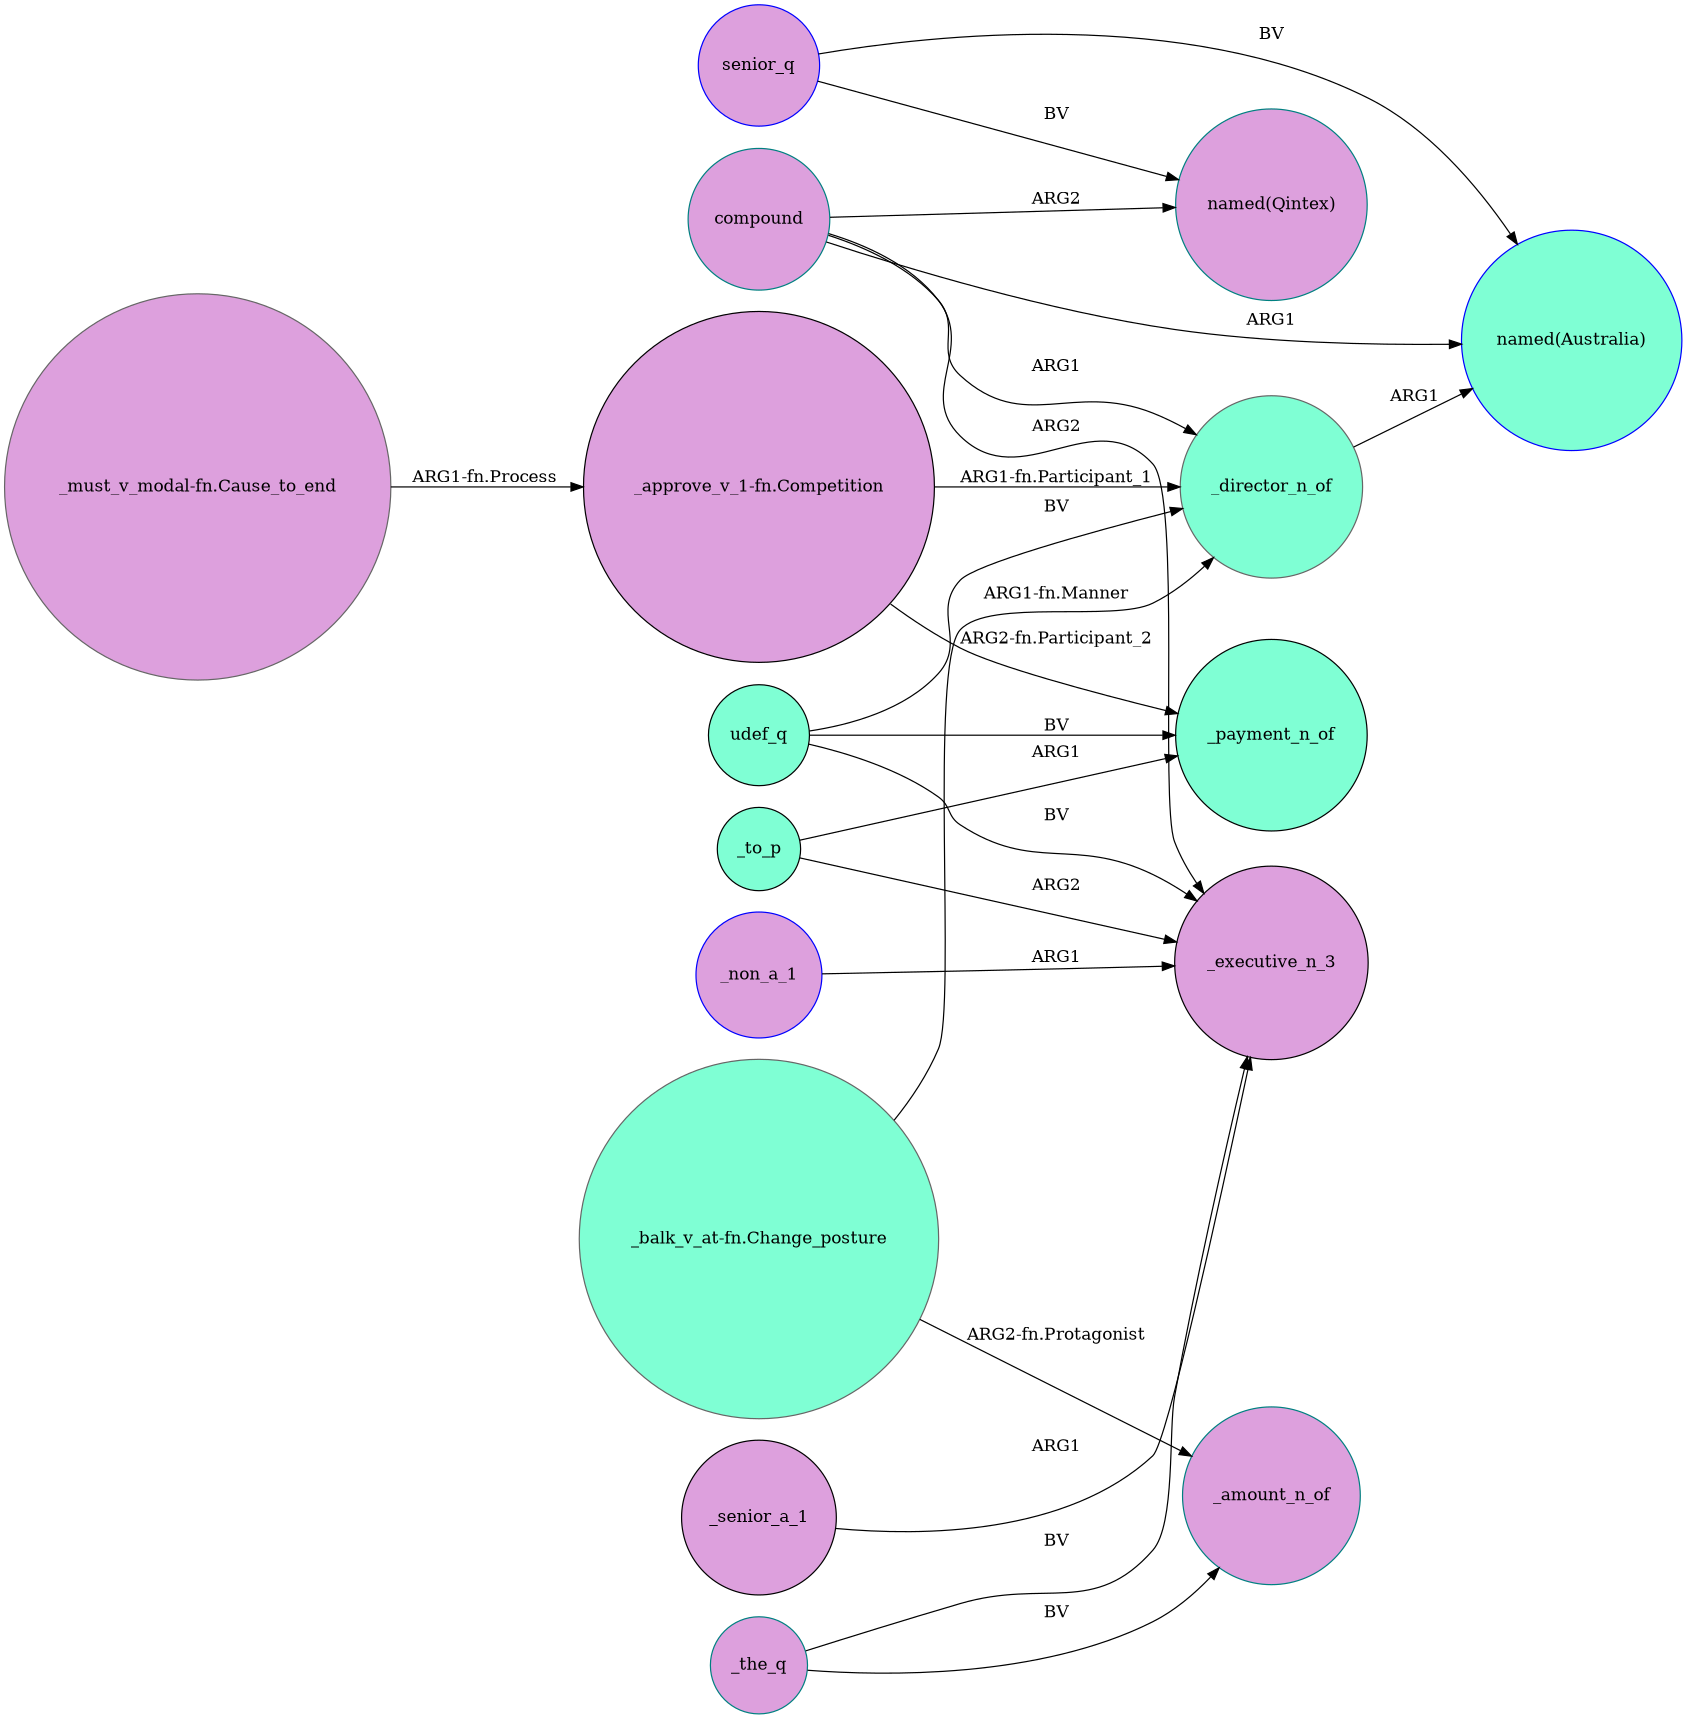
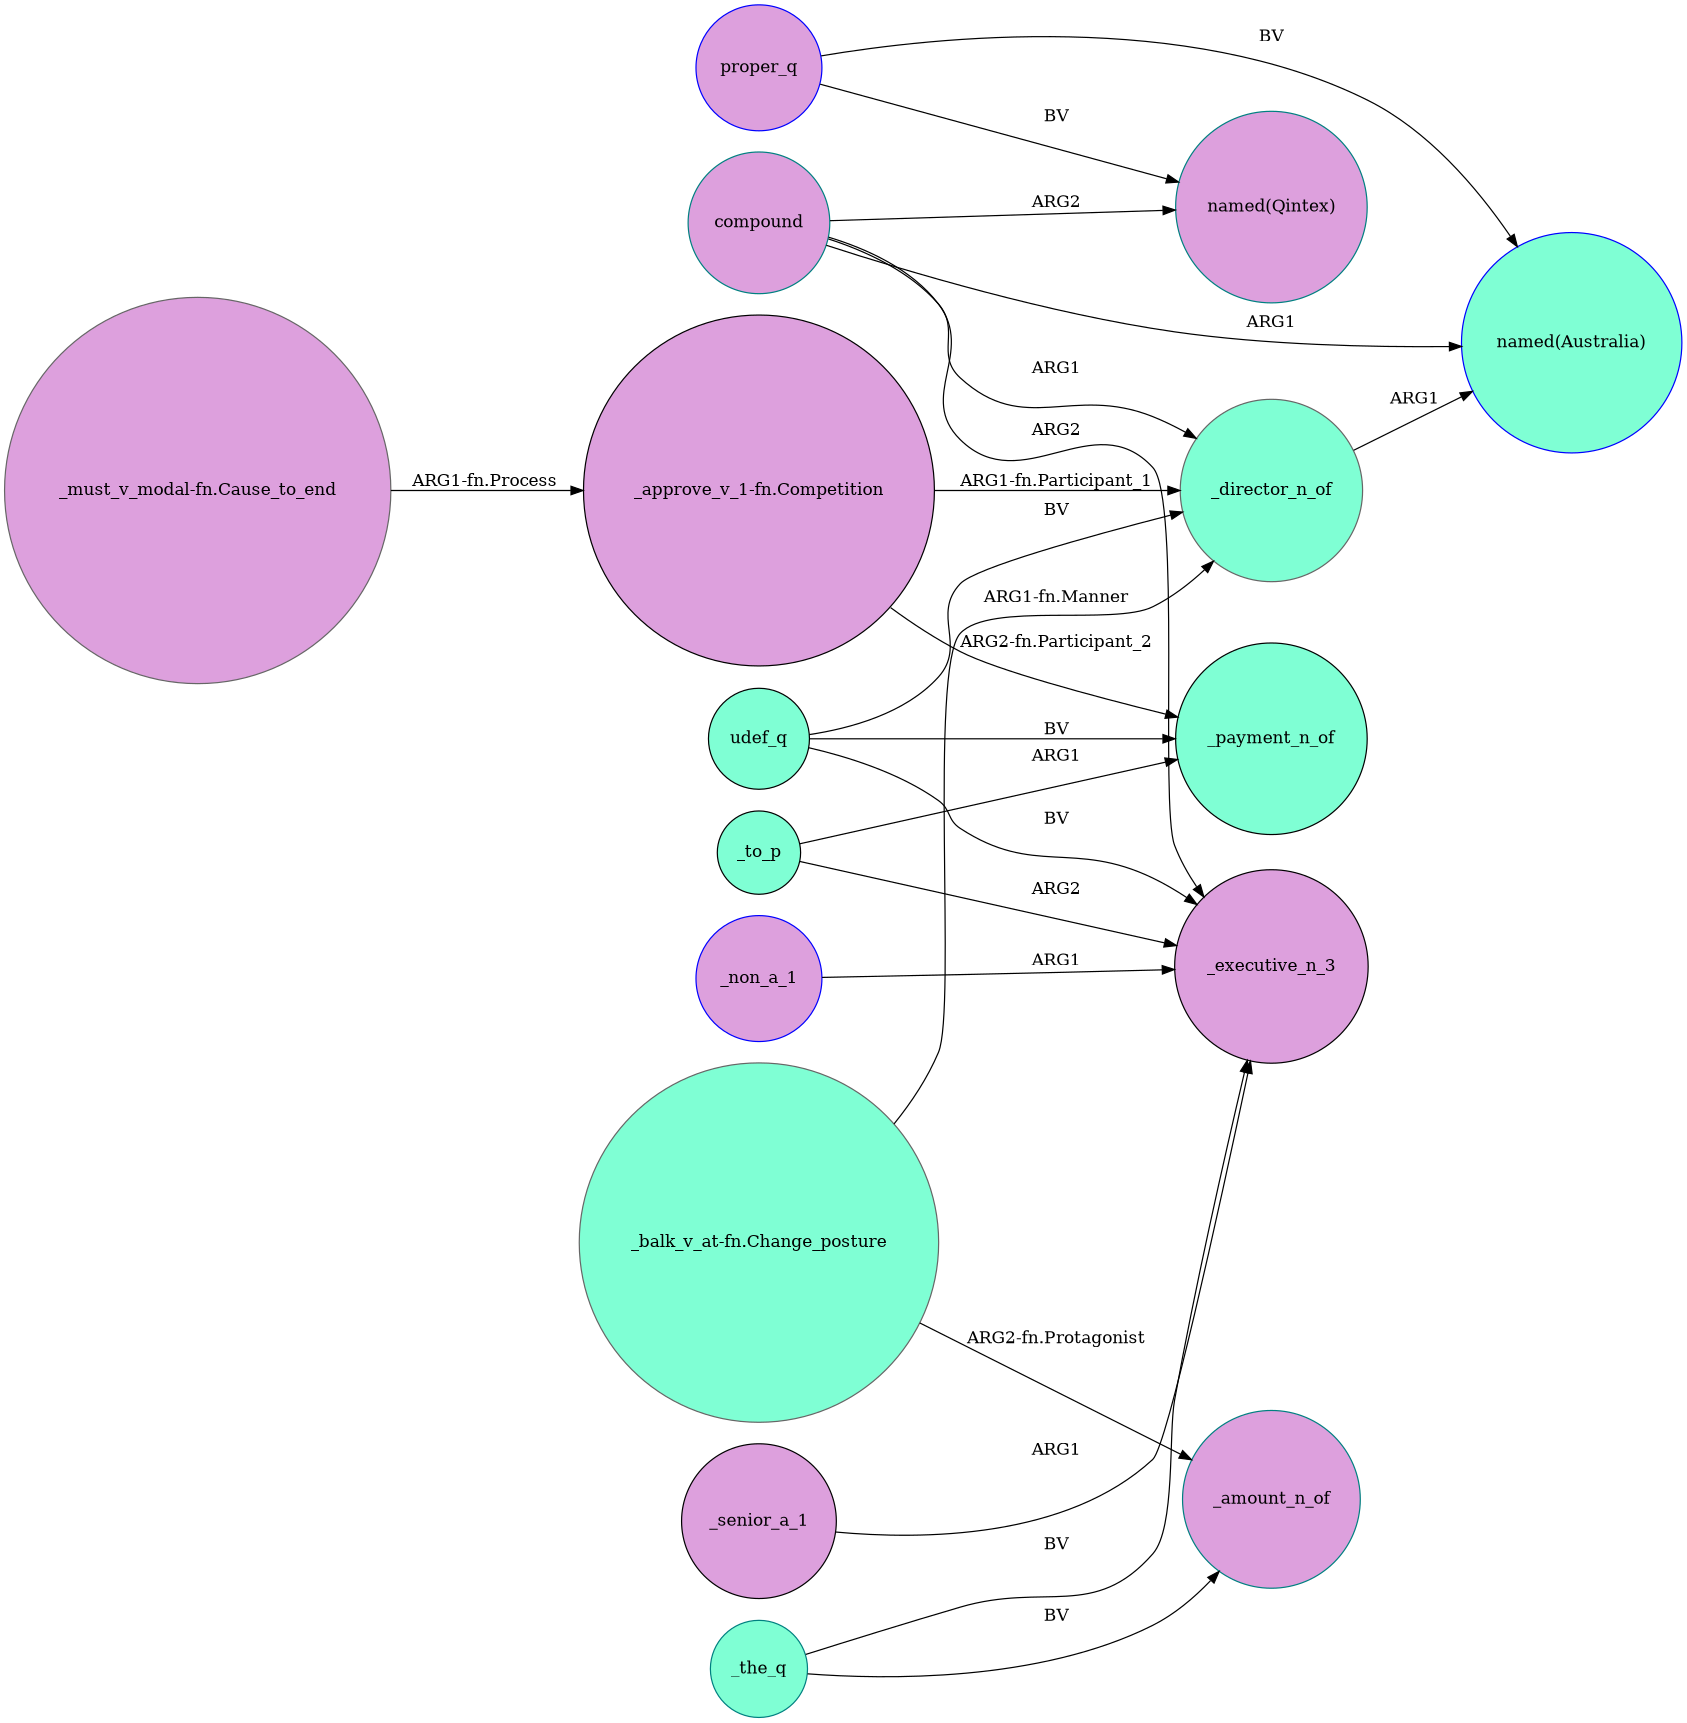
(759, 65) -> (759, 68)
(759, 1665) -> (759, 1669)
